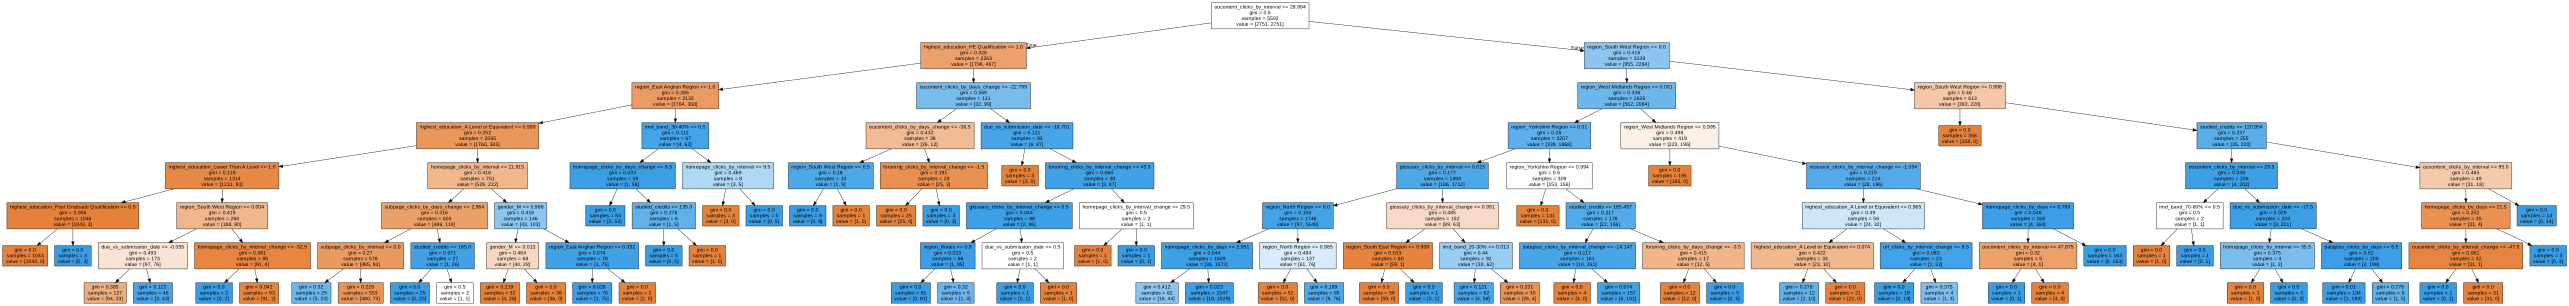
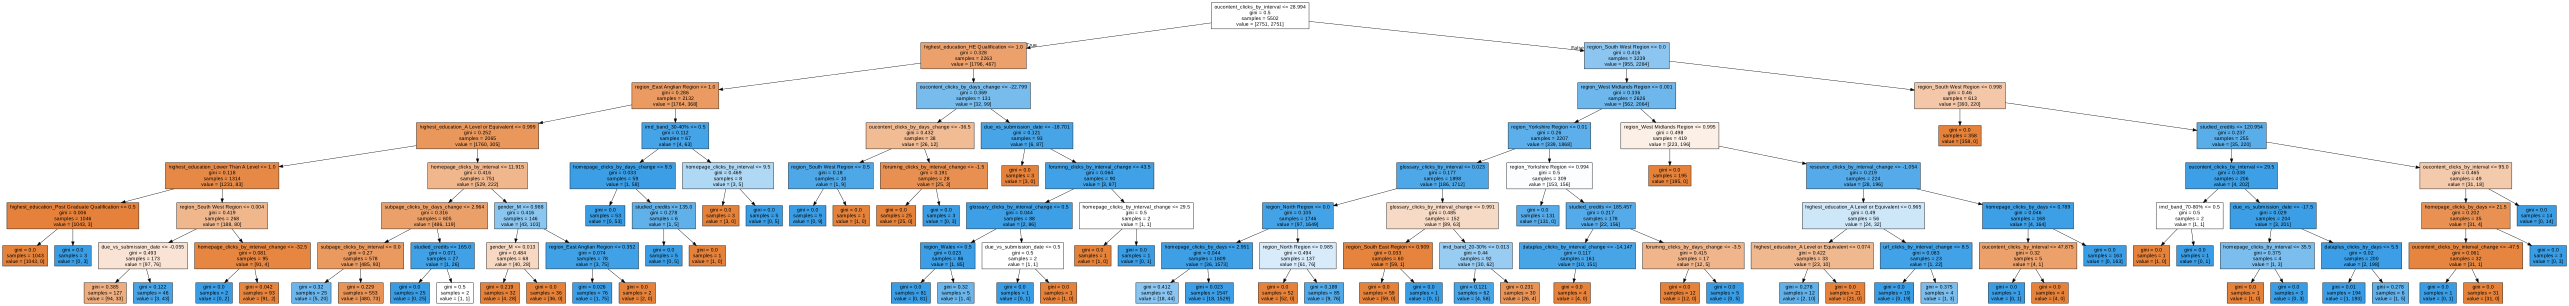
(1538, 216) -> (1538, 216)
(1619, 293) -> none
